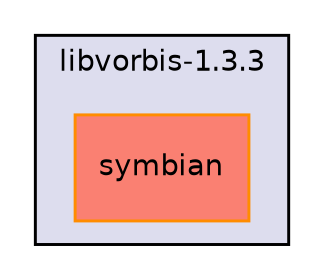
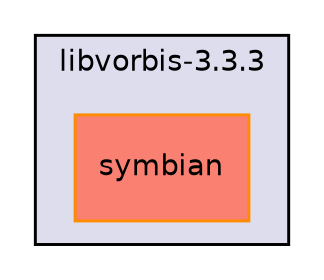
(162, 63) -> (162, 63)
